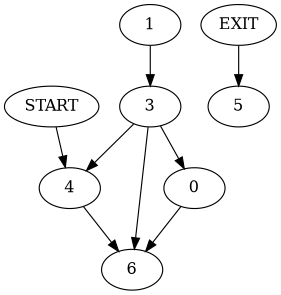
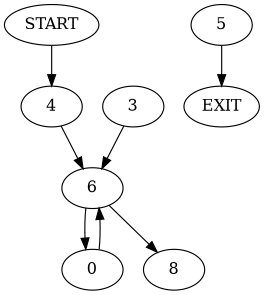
(150, 25) -> none
(239, 60) -> (222, 60)
(170, 142) -> (85, 223)
(114, 143) -> none
none -> (174, 270)
